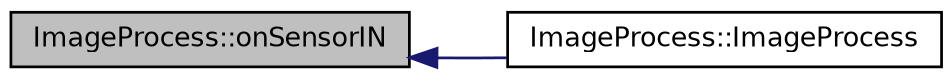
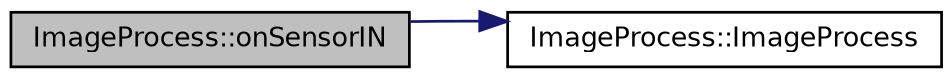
(472, 58) -> (445, 21)
